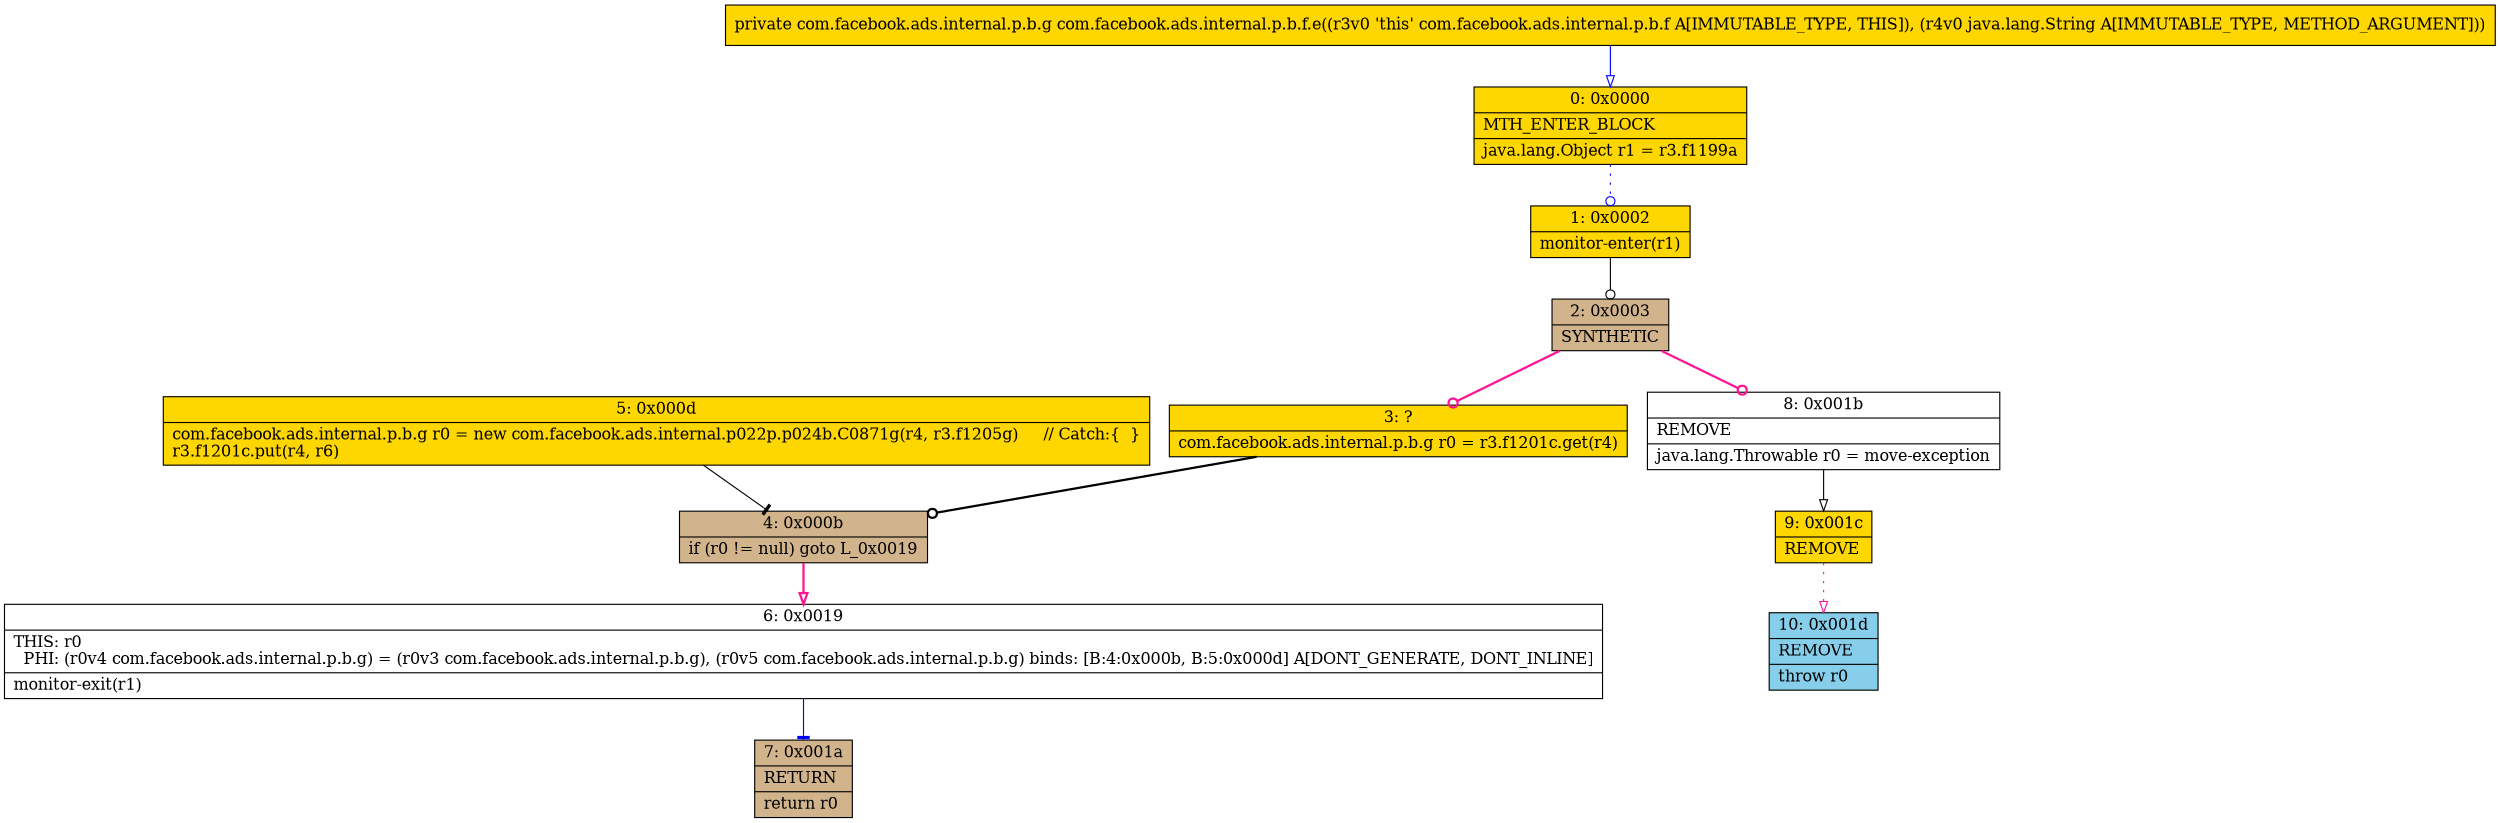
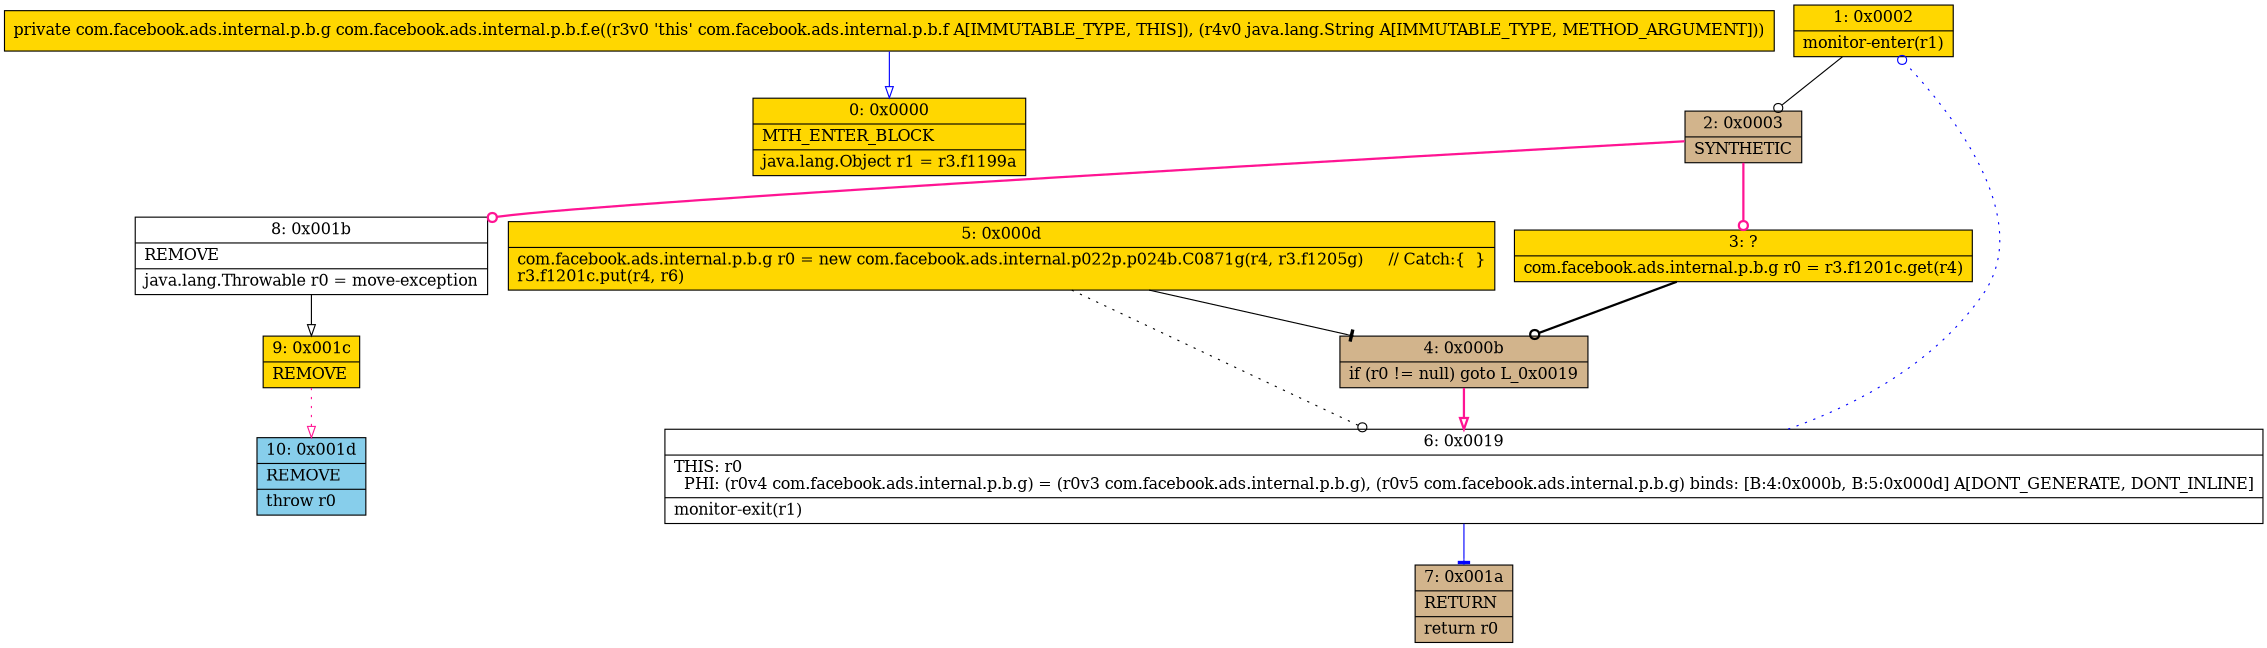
(1610, 181) -> (1987, 285)
none -> (1215, 358)
